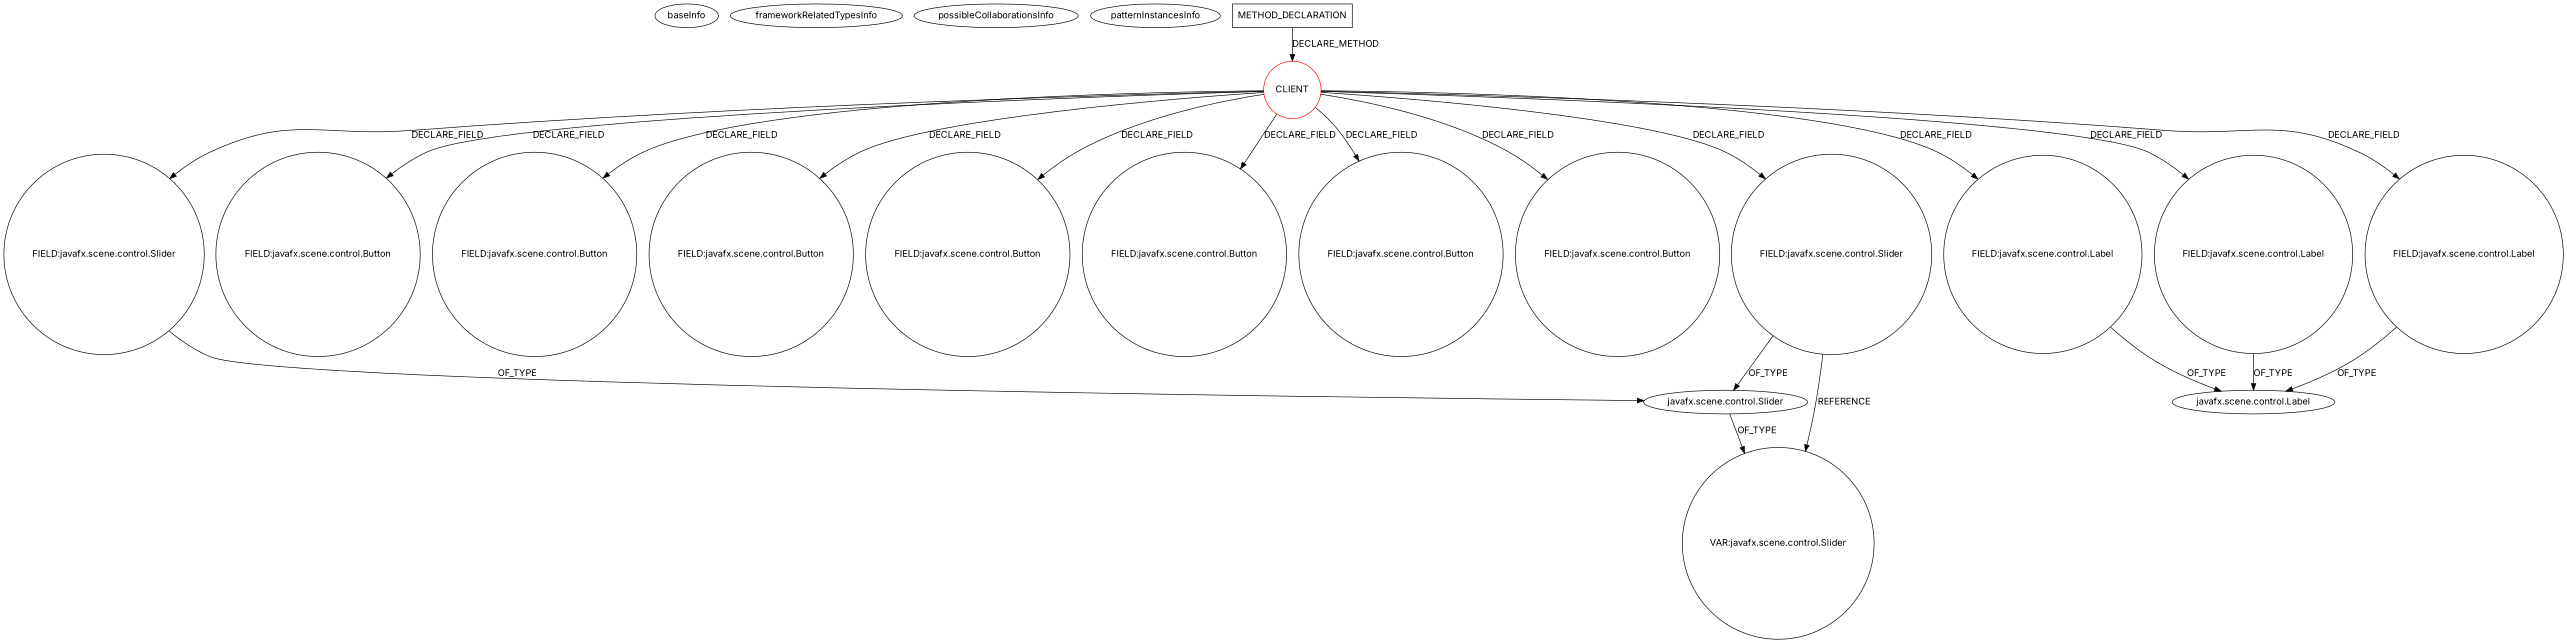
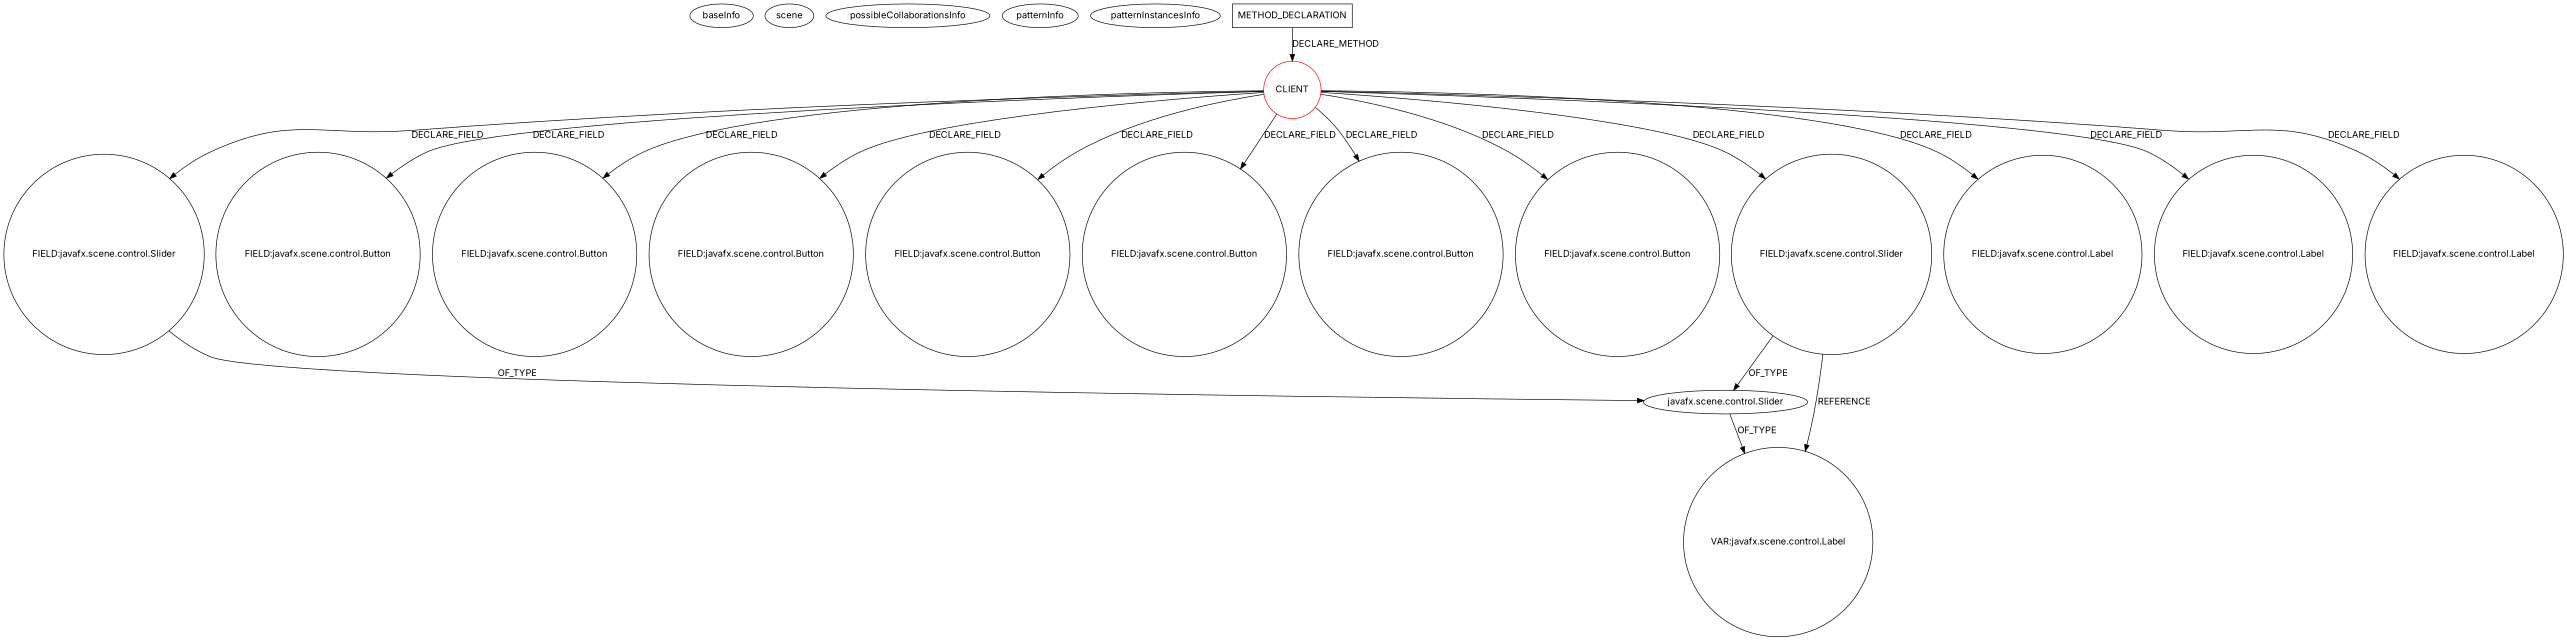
(816, 16) -> (789, 16)
none -> (1040, 16)
(2254, 402) -> none
(1778, 543) -> (1778, 542)
